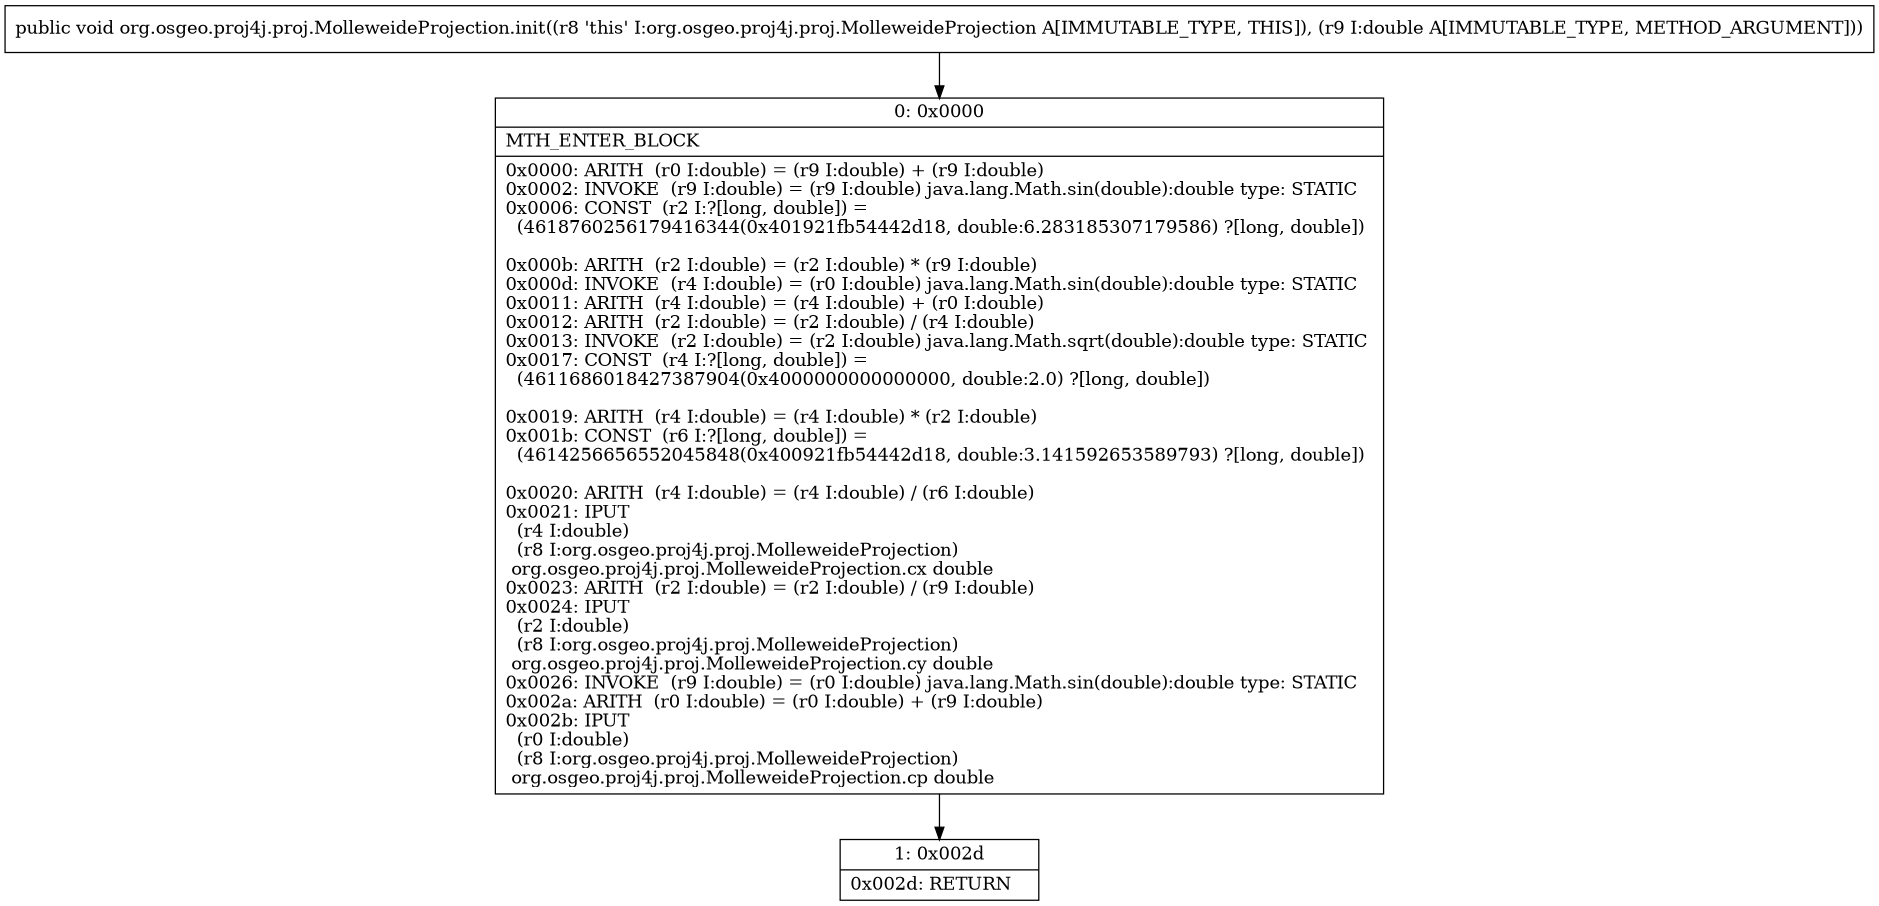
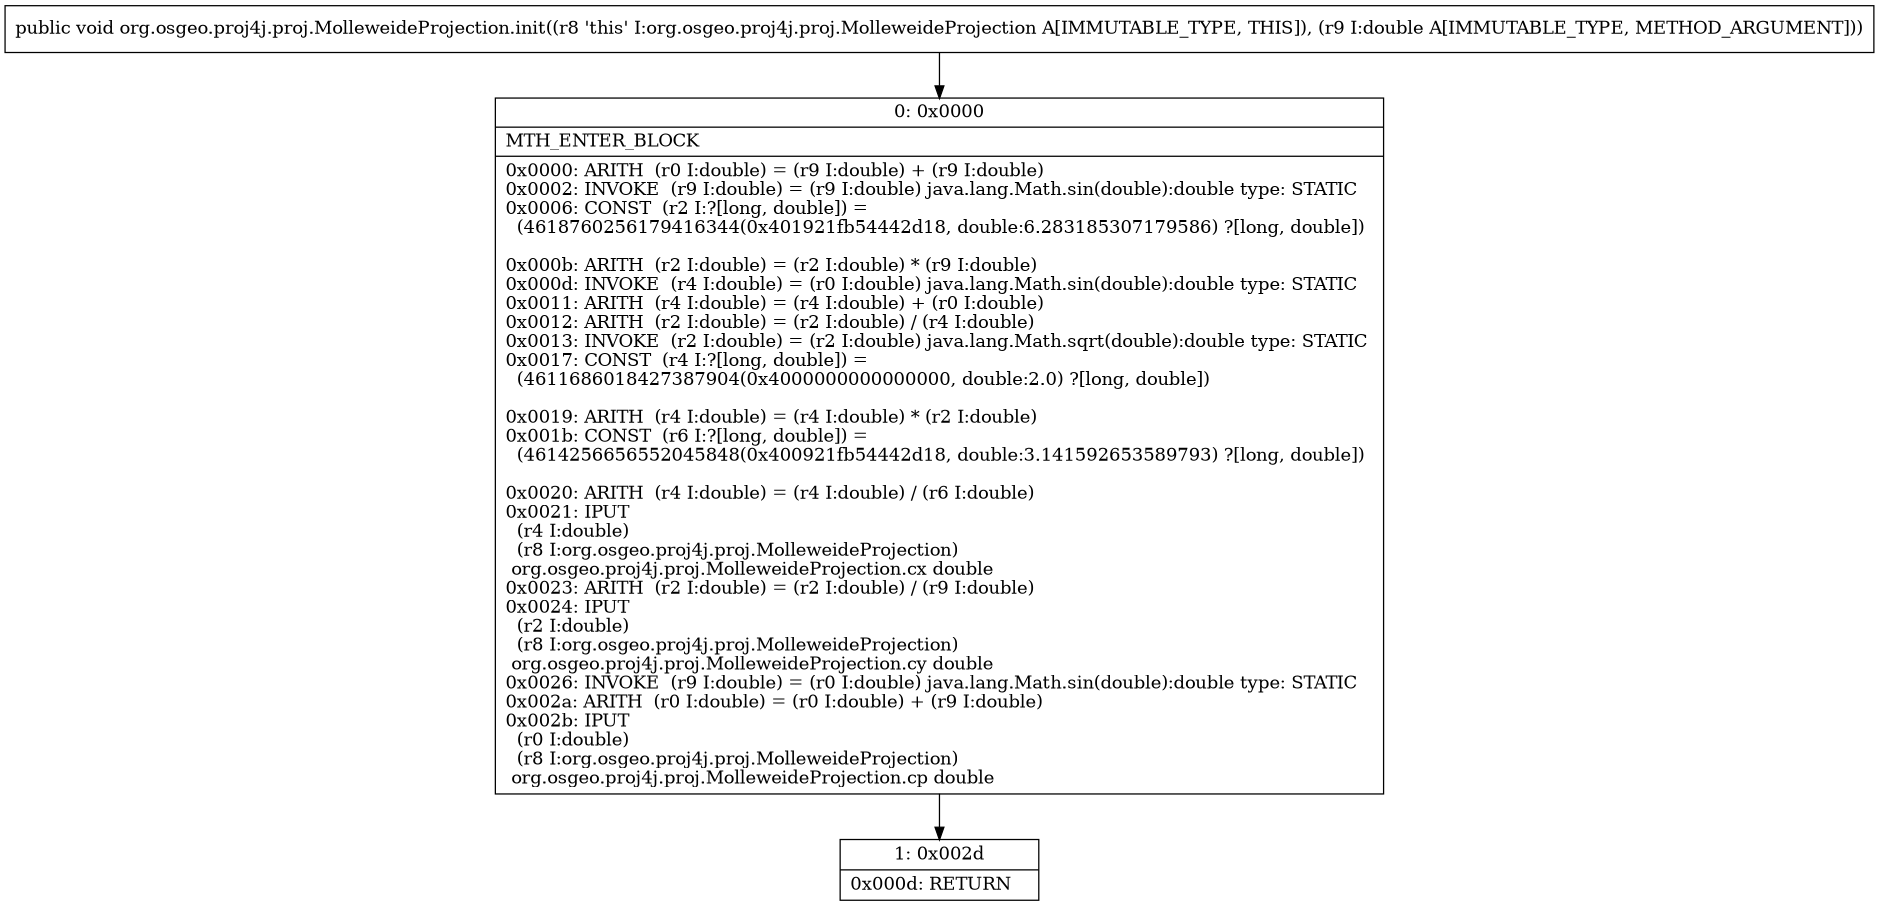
(939, 884) -> (939, 884)
